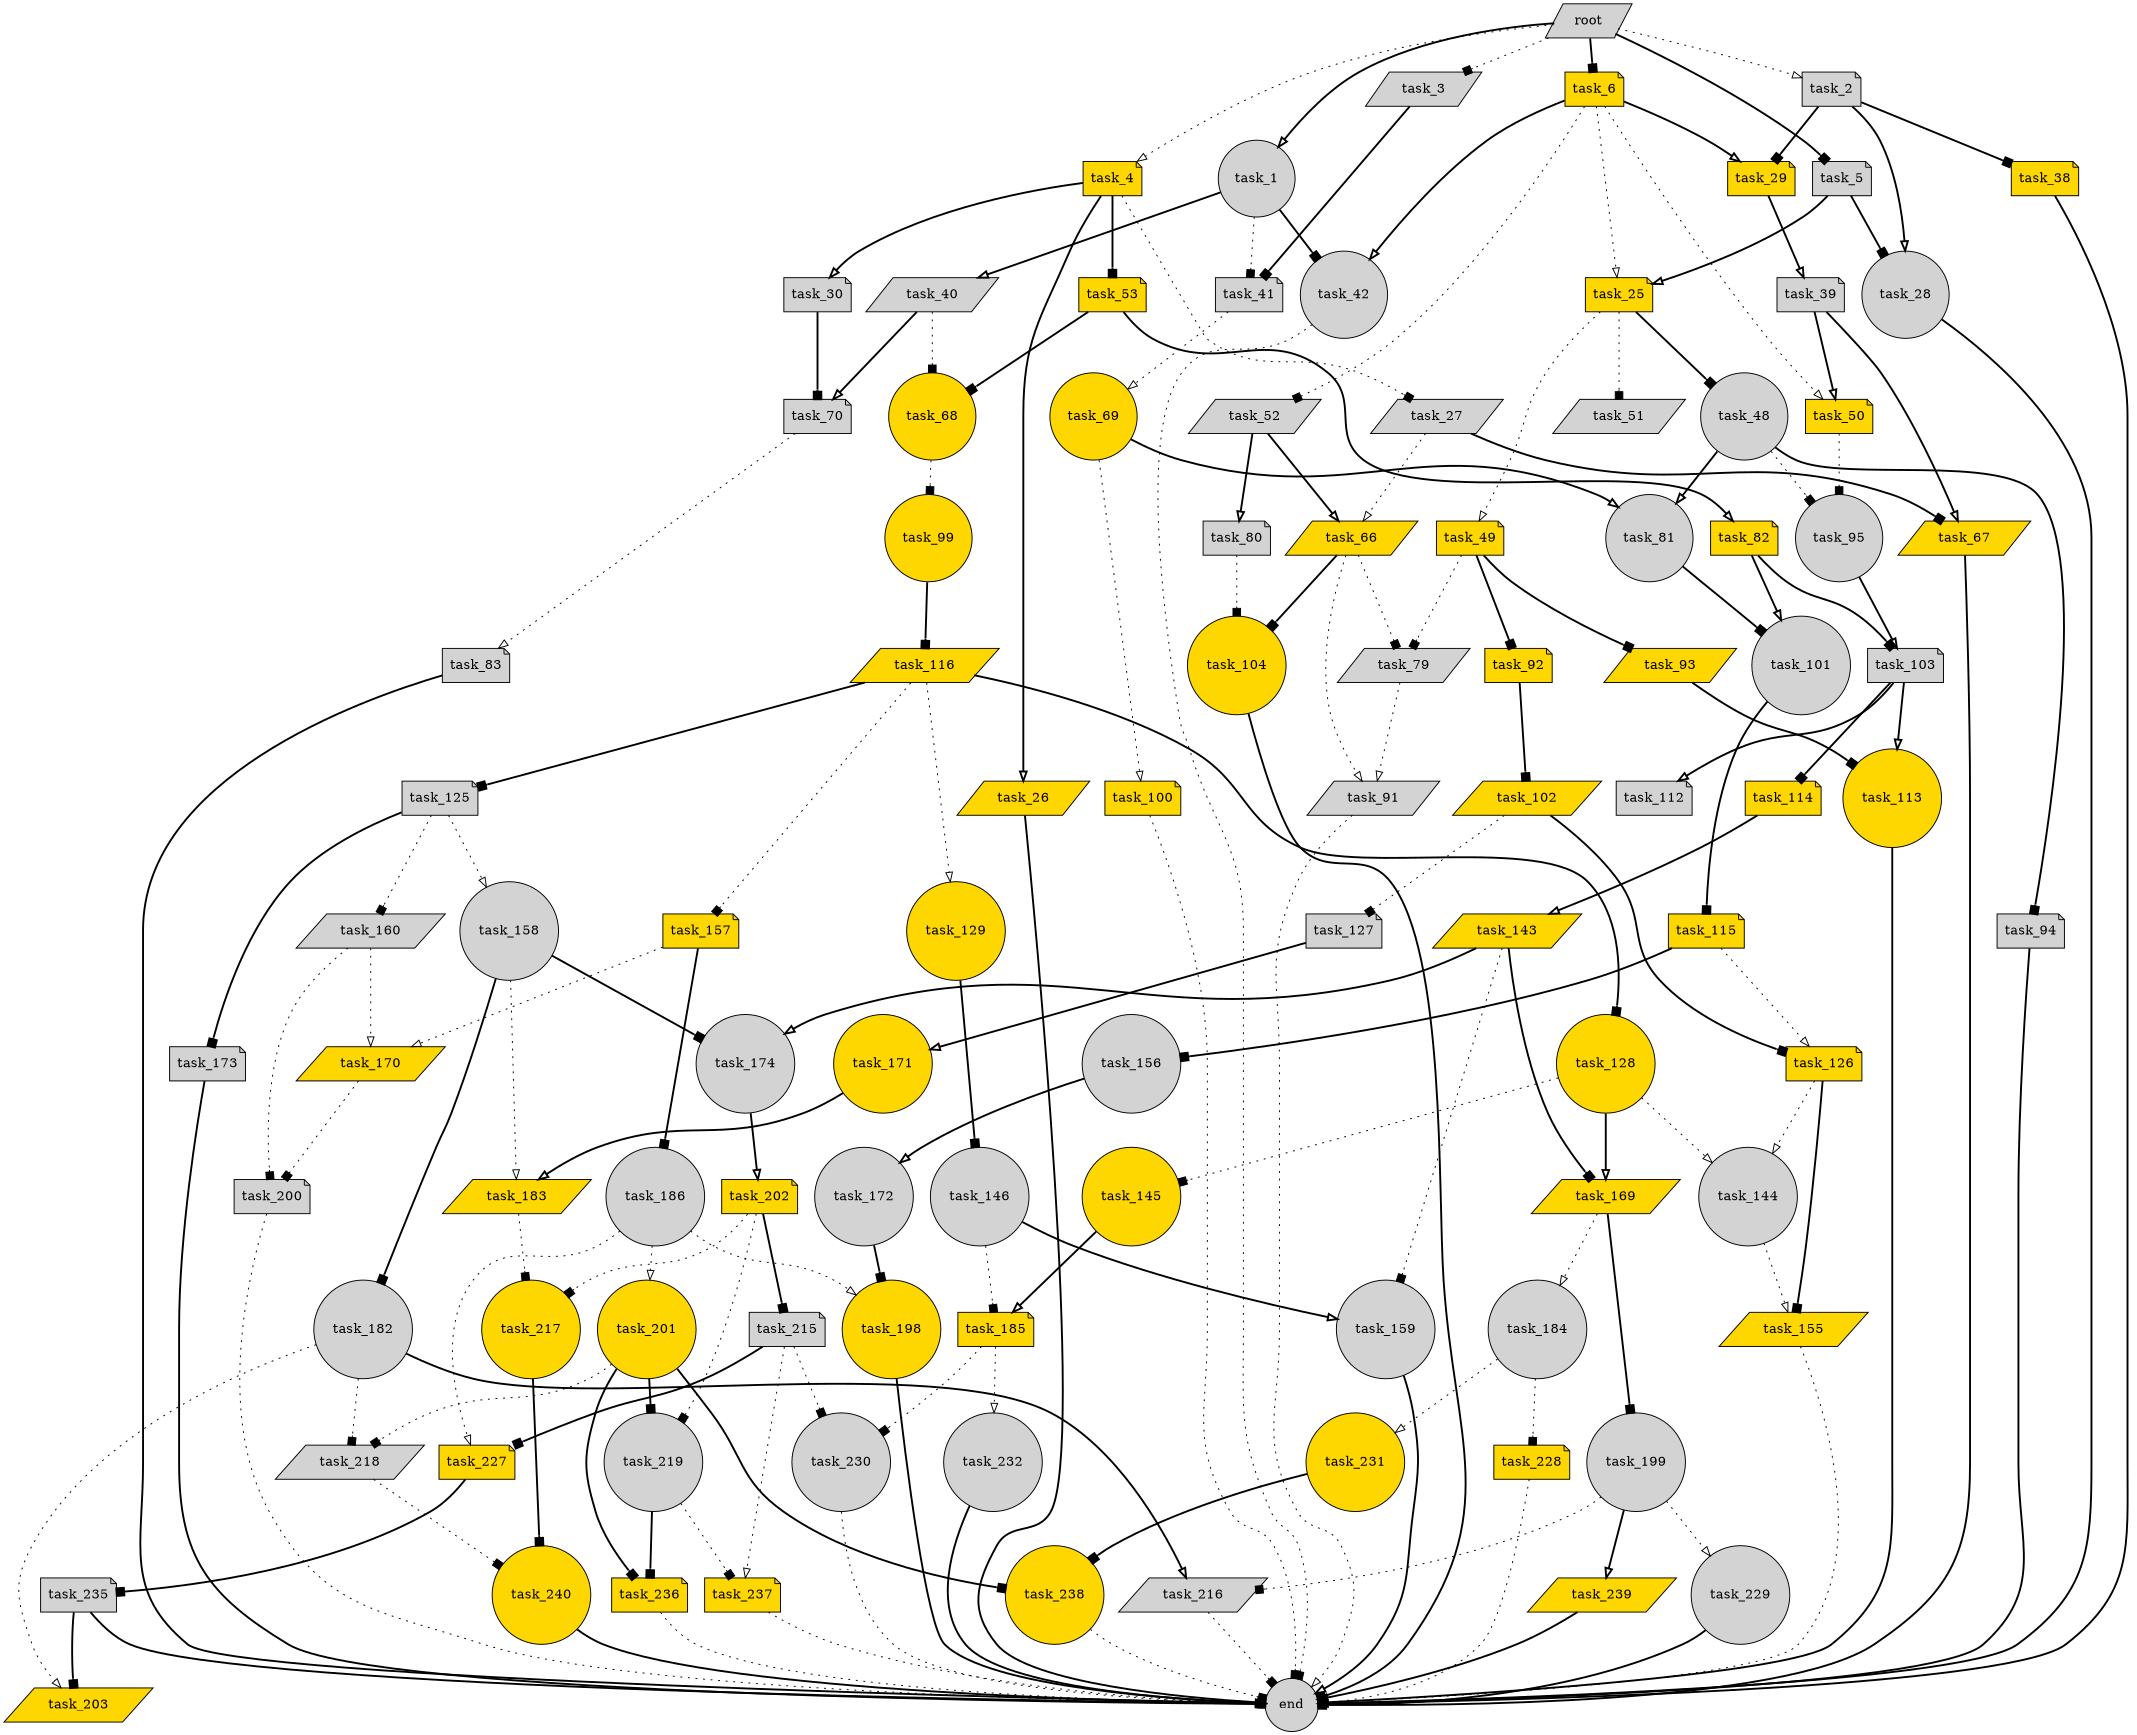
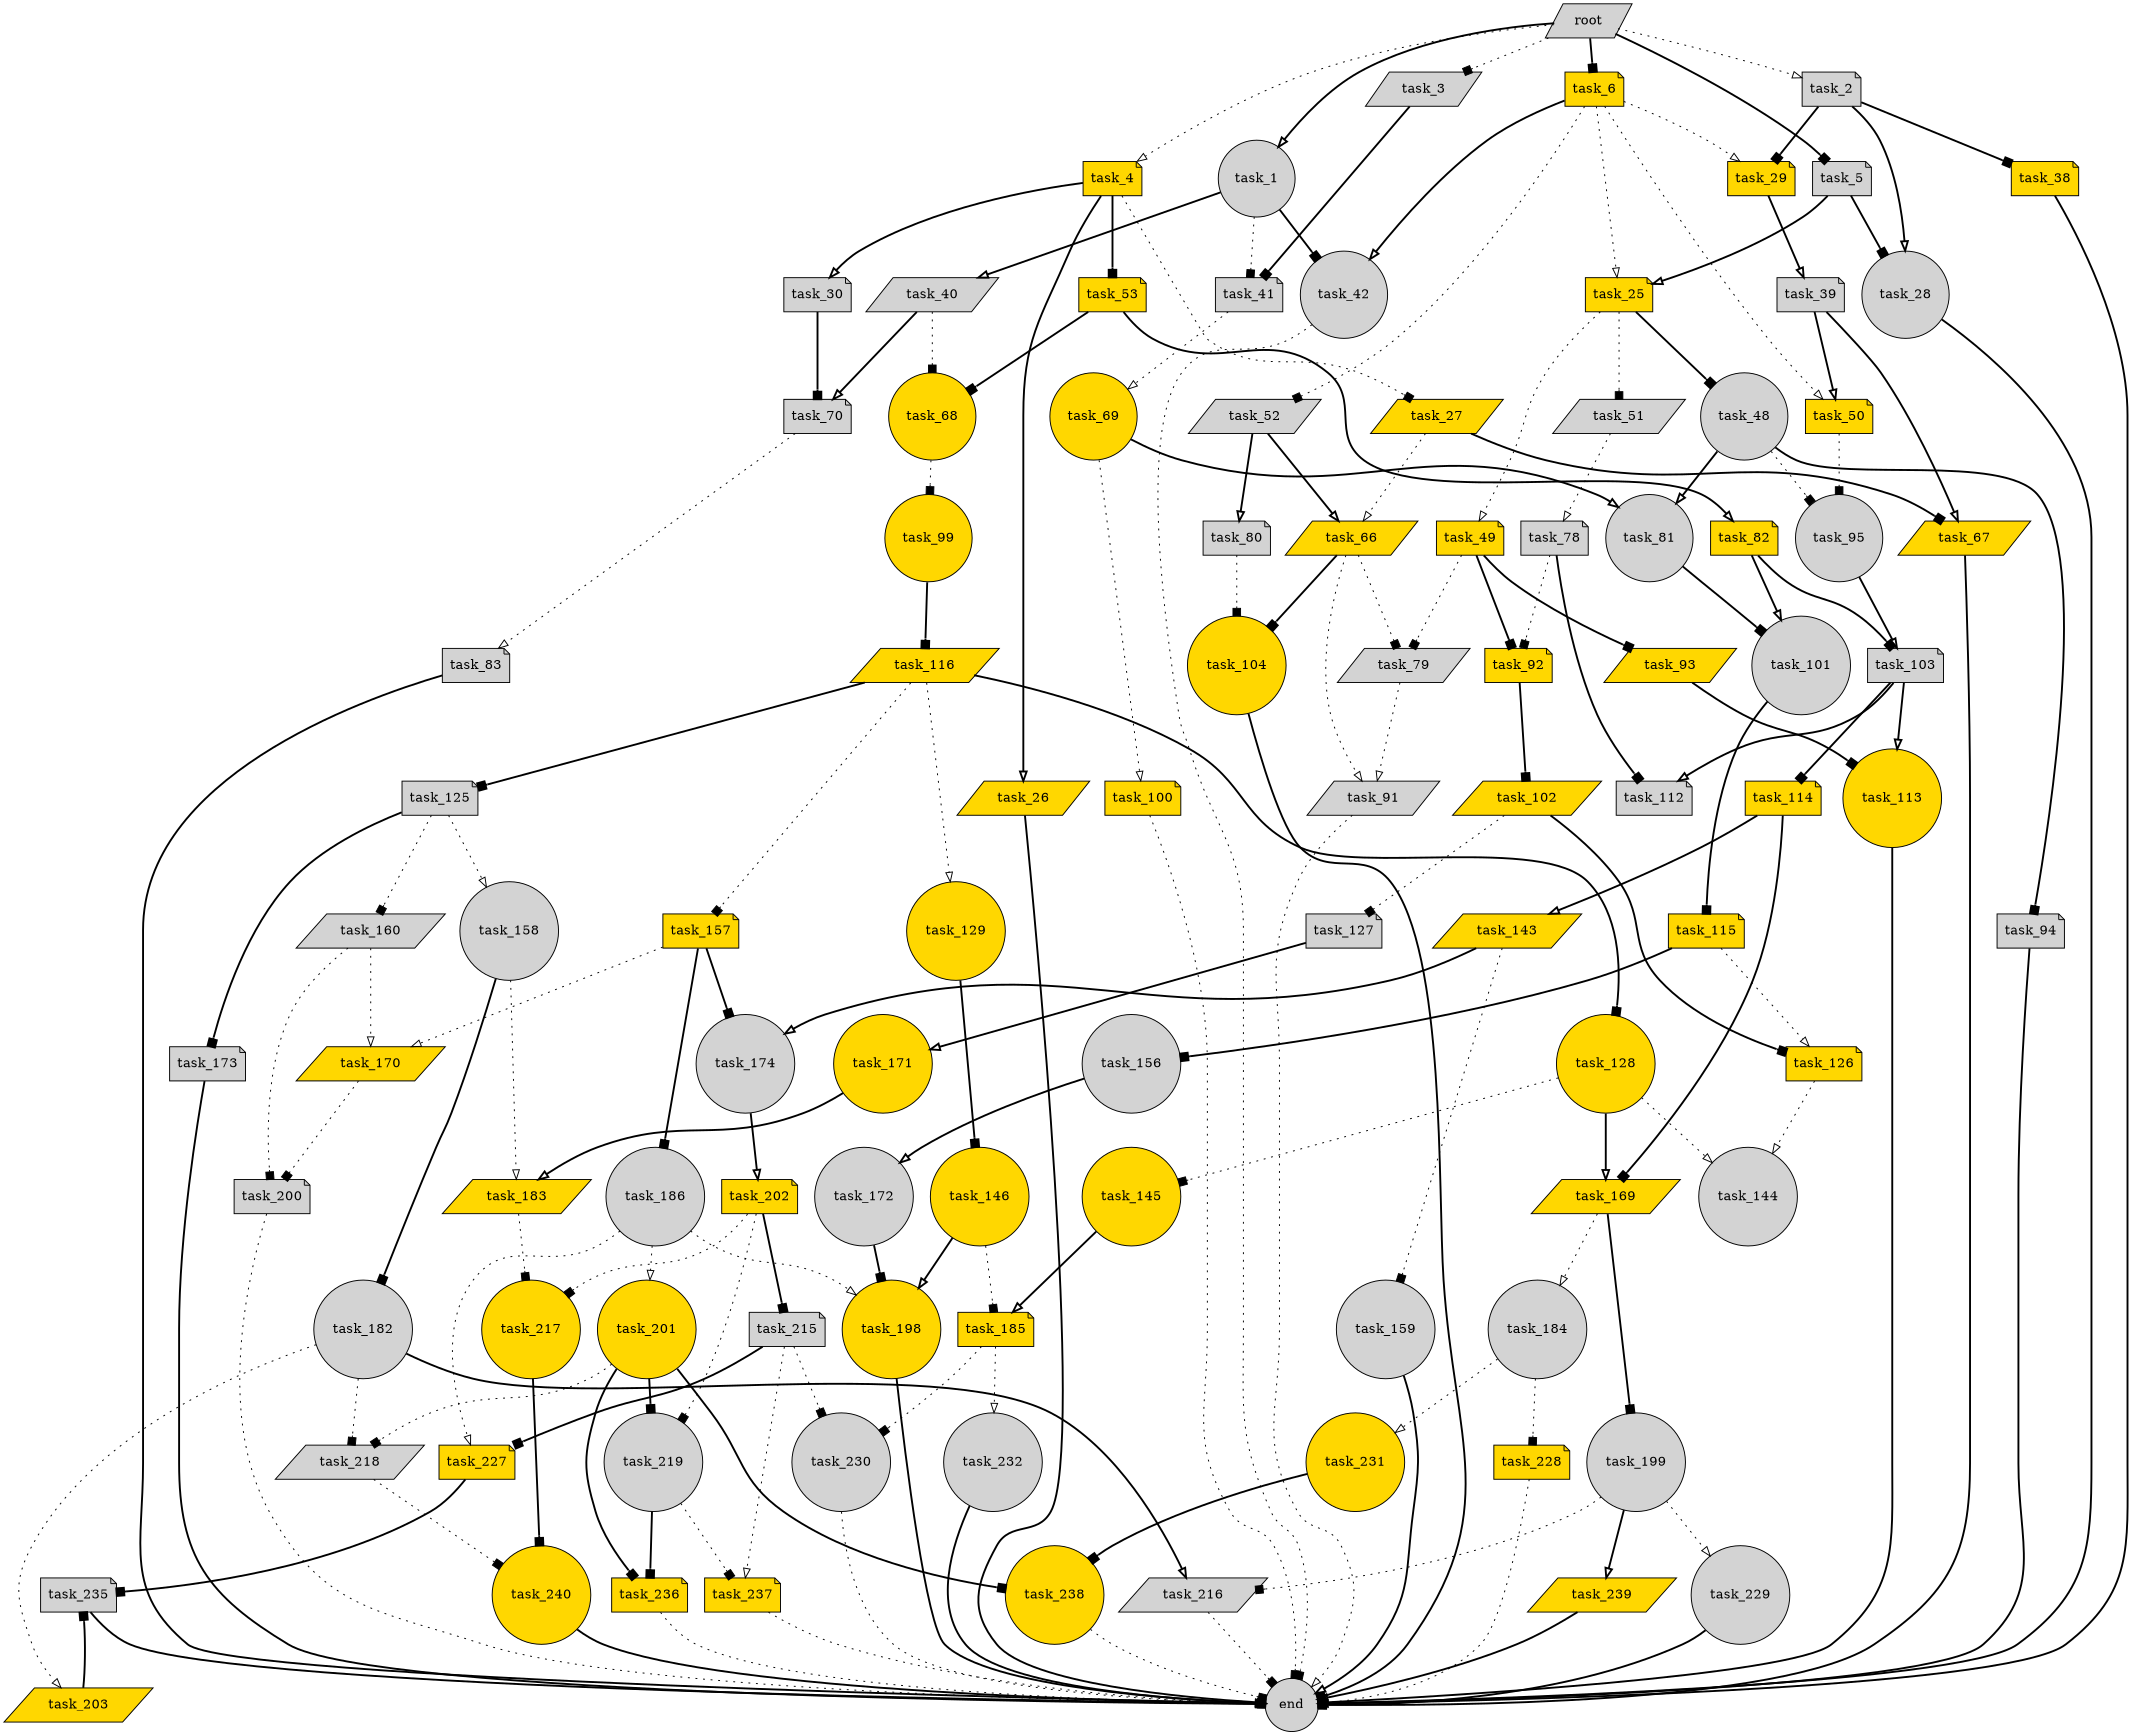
(1679, 126) -> (1679, 126)
(1437, 417) -> (1437, 417)
none -> (1555, 538)
(623, 995) -> (717, 978)
(1531, 1066) -> (1740, 1009)
(980, 1197) -> (980, 1197)
(1172, 1279) -> (938, 1259)
(1794, 1329) -> none
(72, 1645) -> (85, 1655)
